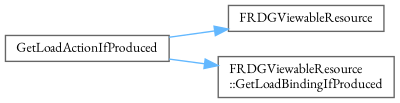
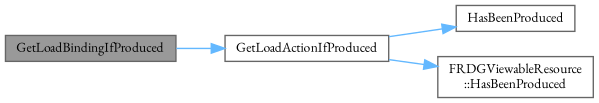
(306, 18) -> (516, 18)
none -> (91, 48)
(306, 77) -> (516, 77)
